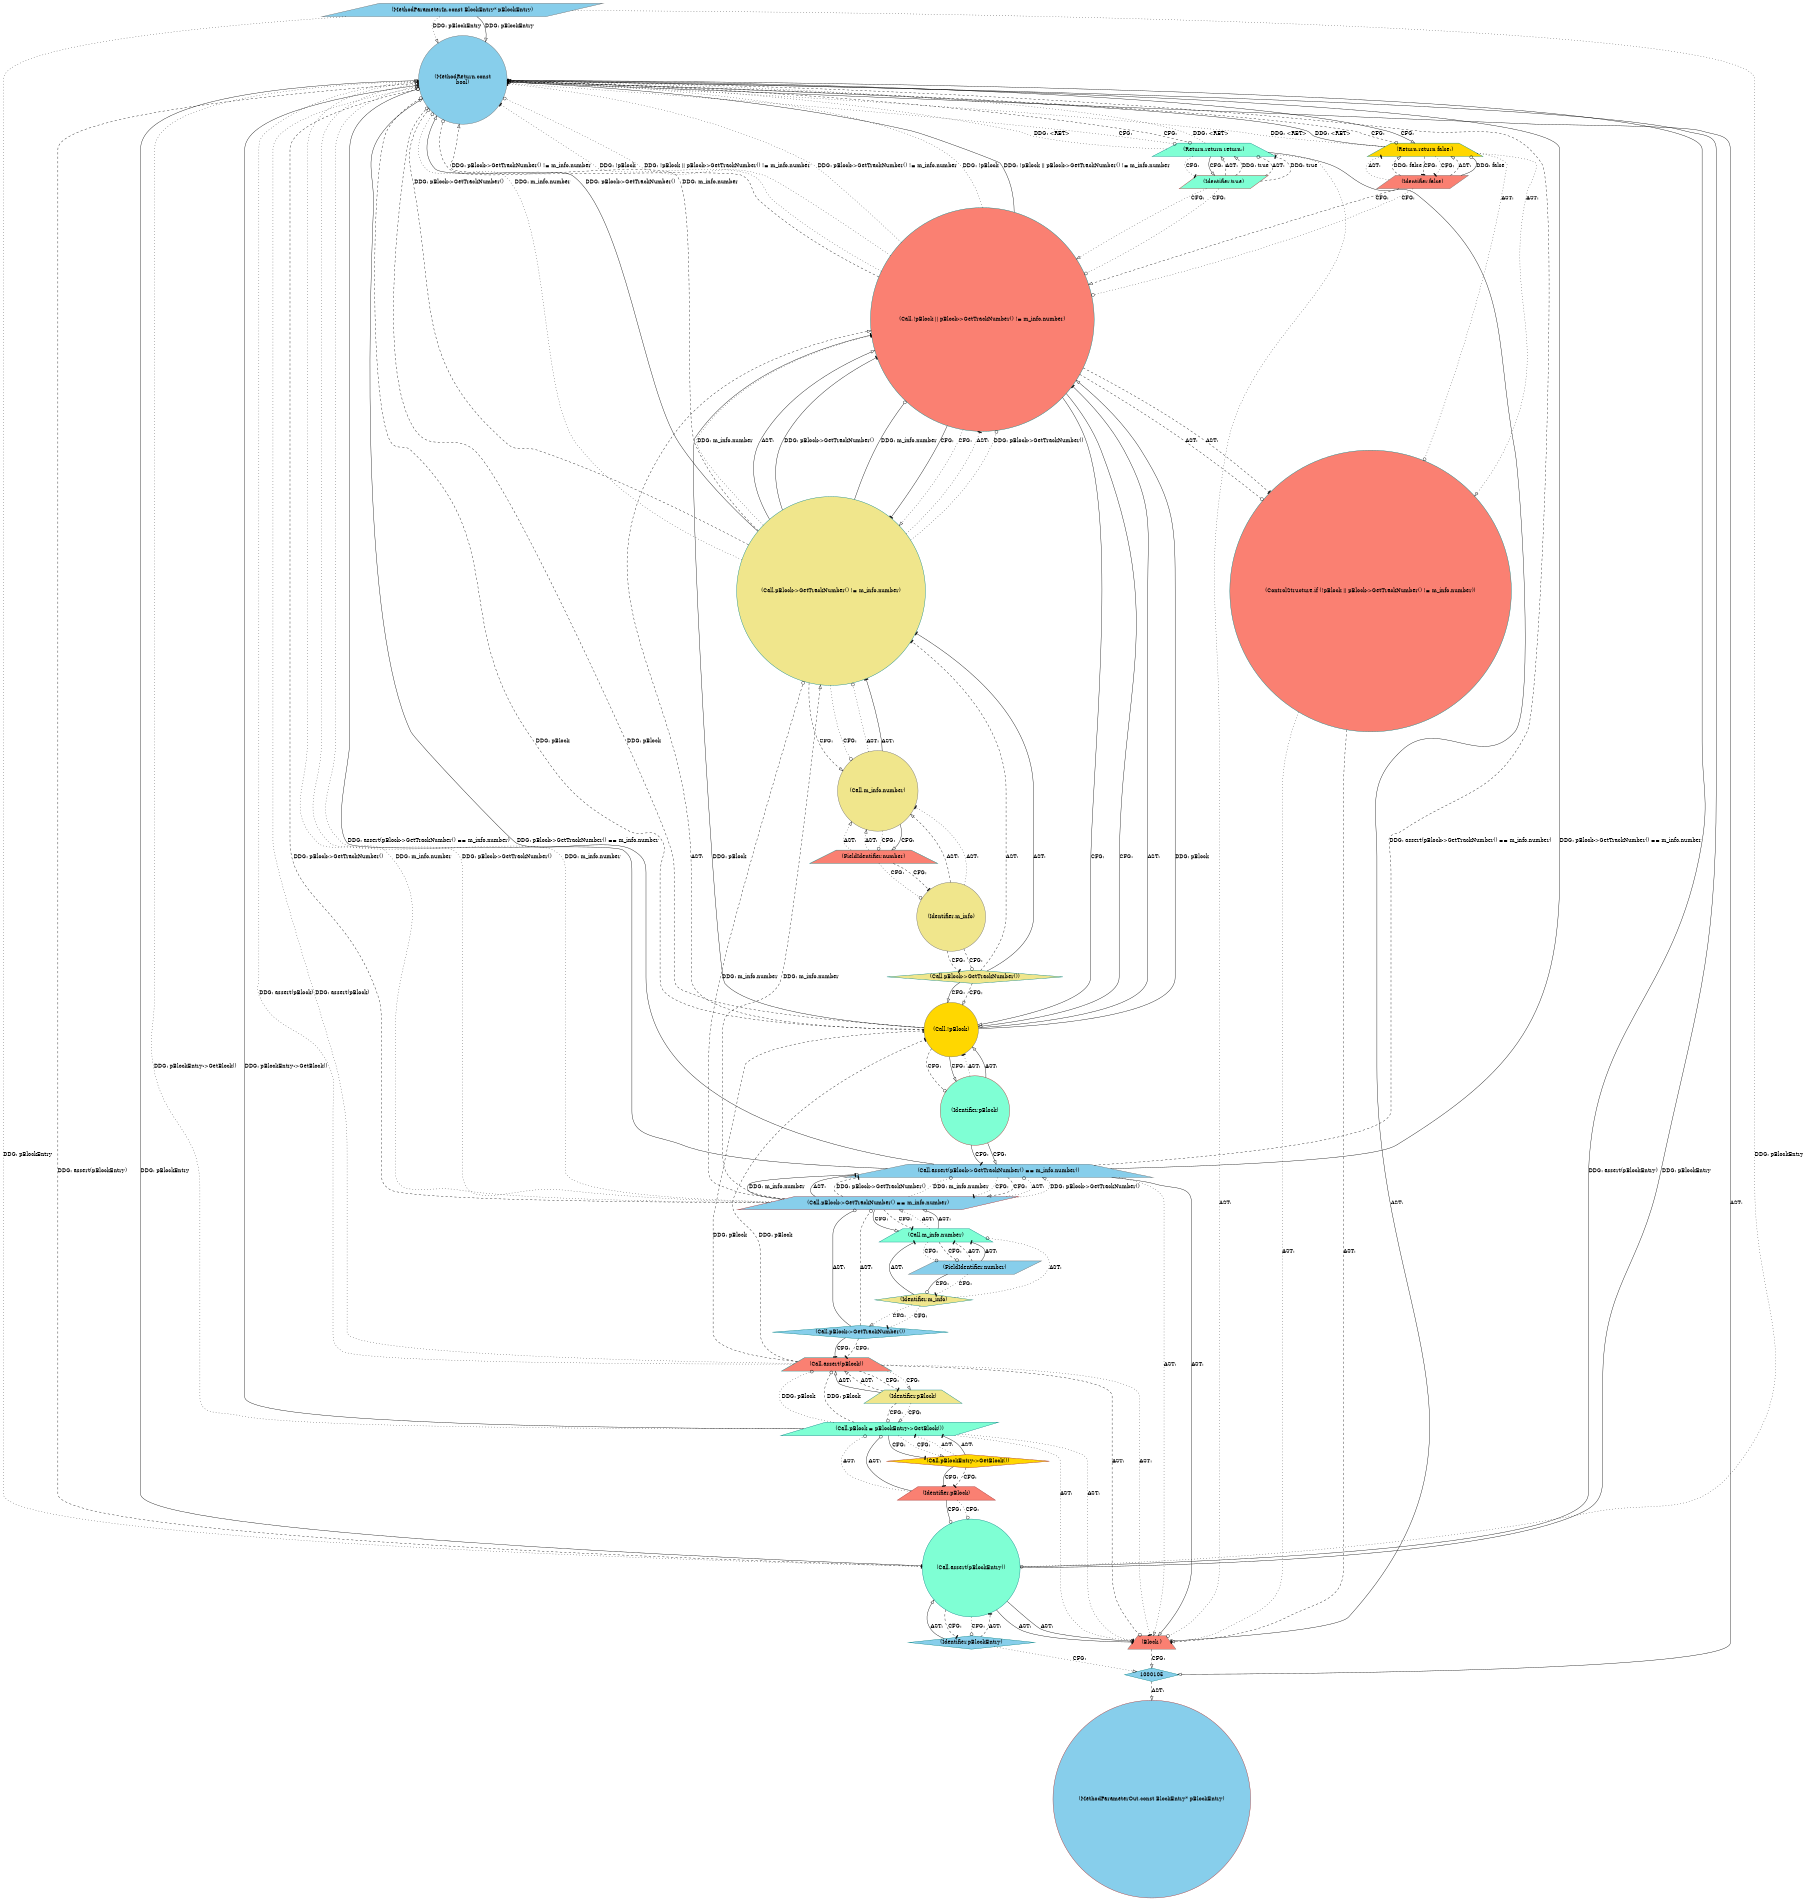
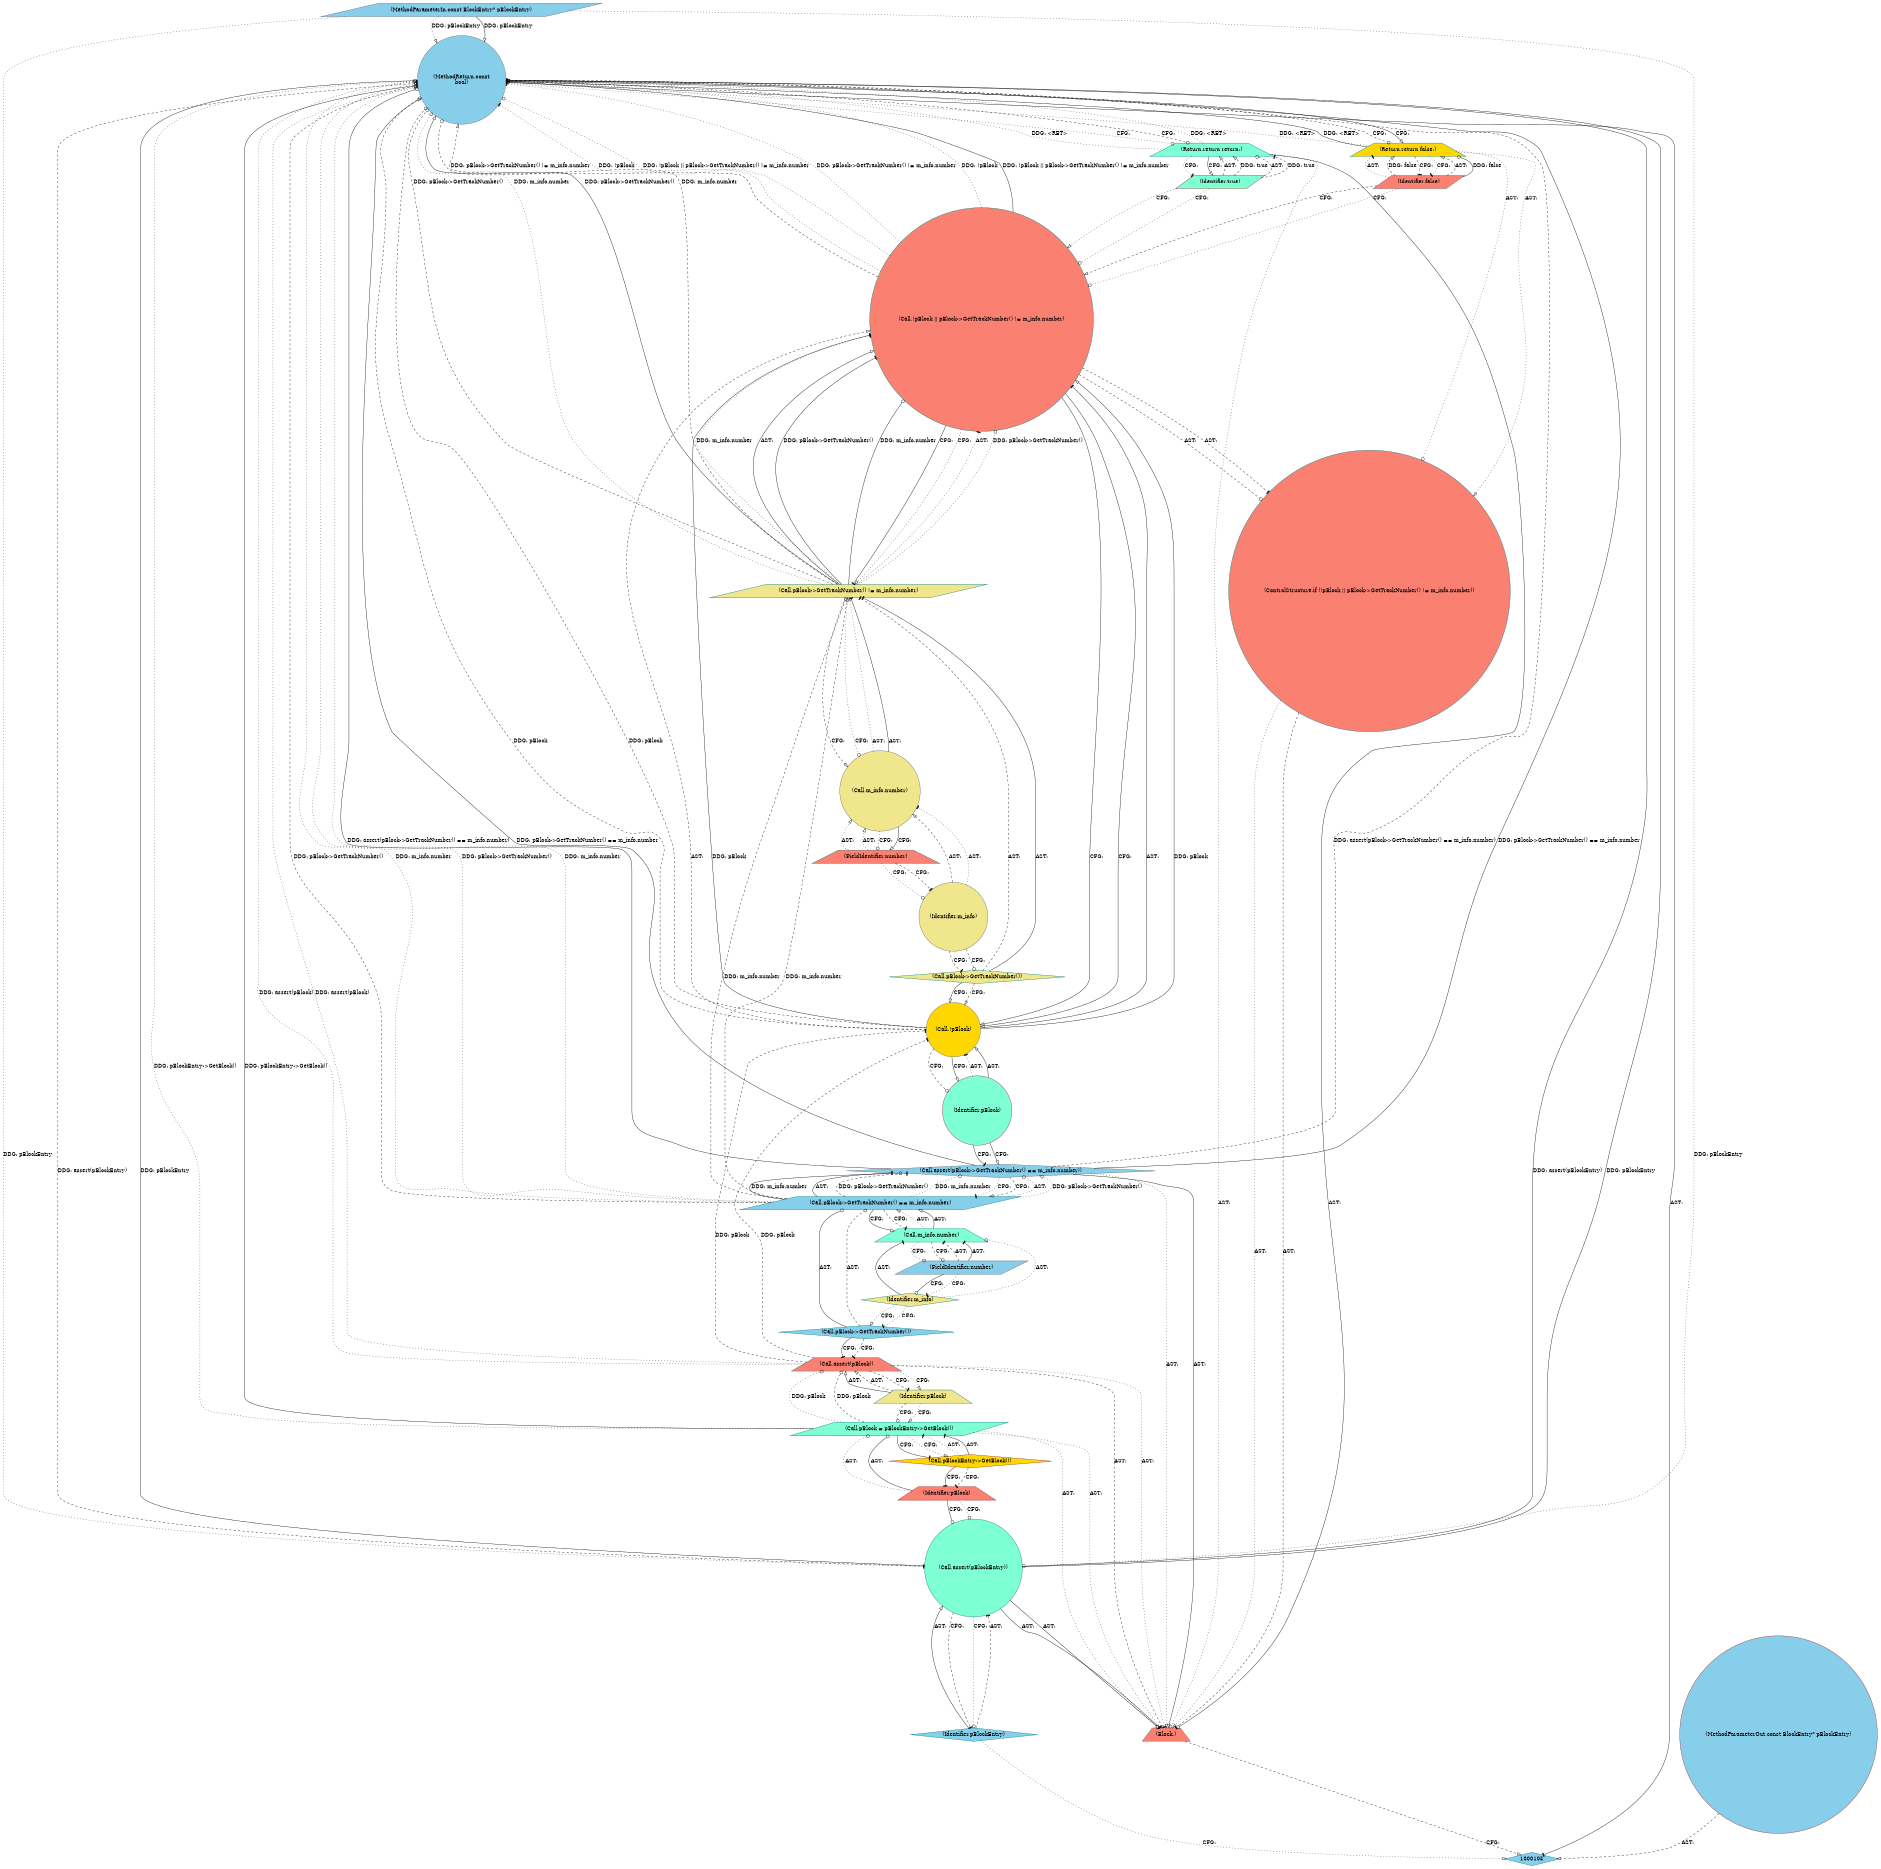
(1730, 556) -> (1675, 444)
(831, 591) -> (848, 591)
(999, 1171) -> (1001, 1171)
(878, 1203) -> (880, 1203)
(1152, 1689) -> (1646, 1853)
